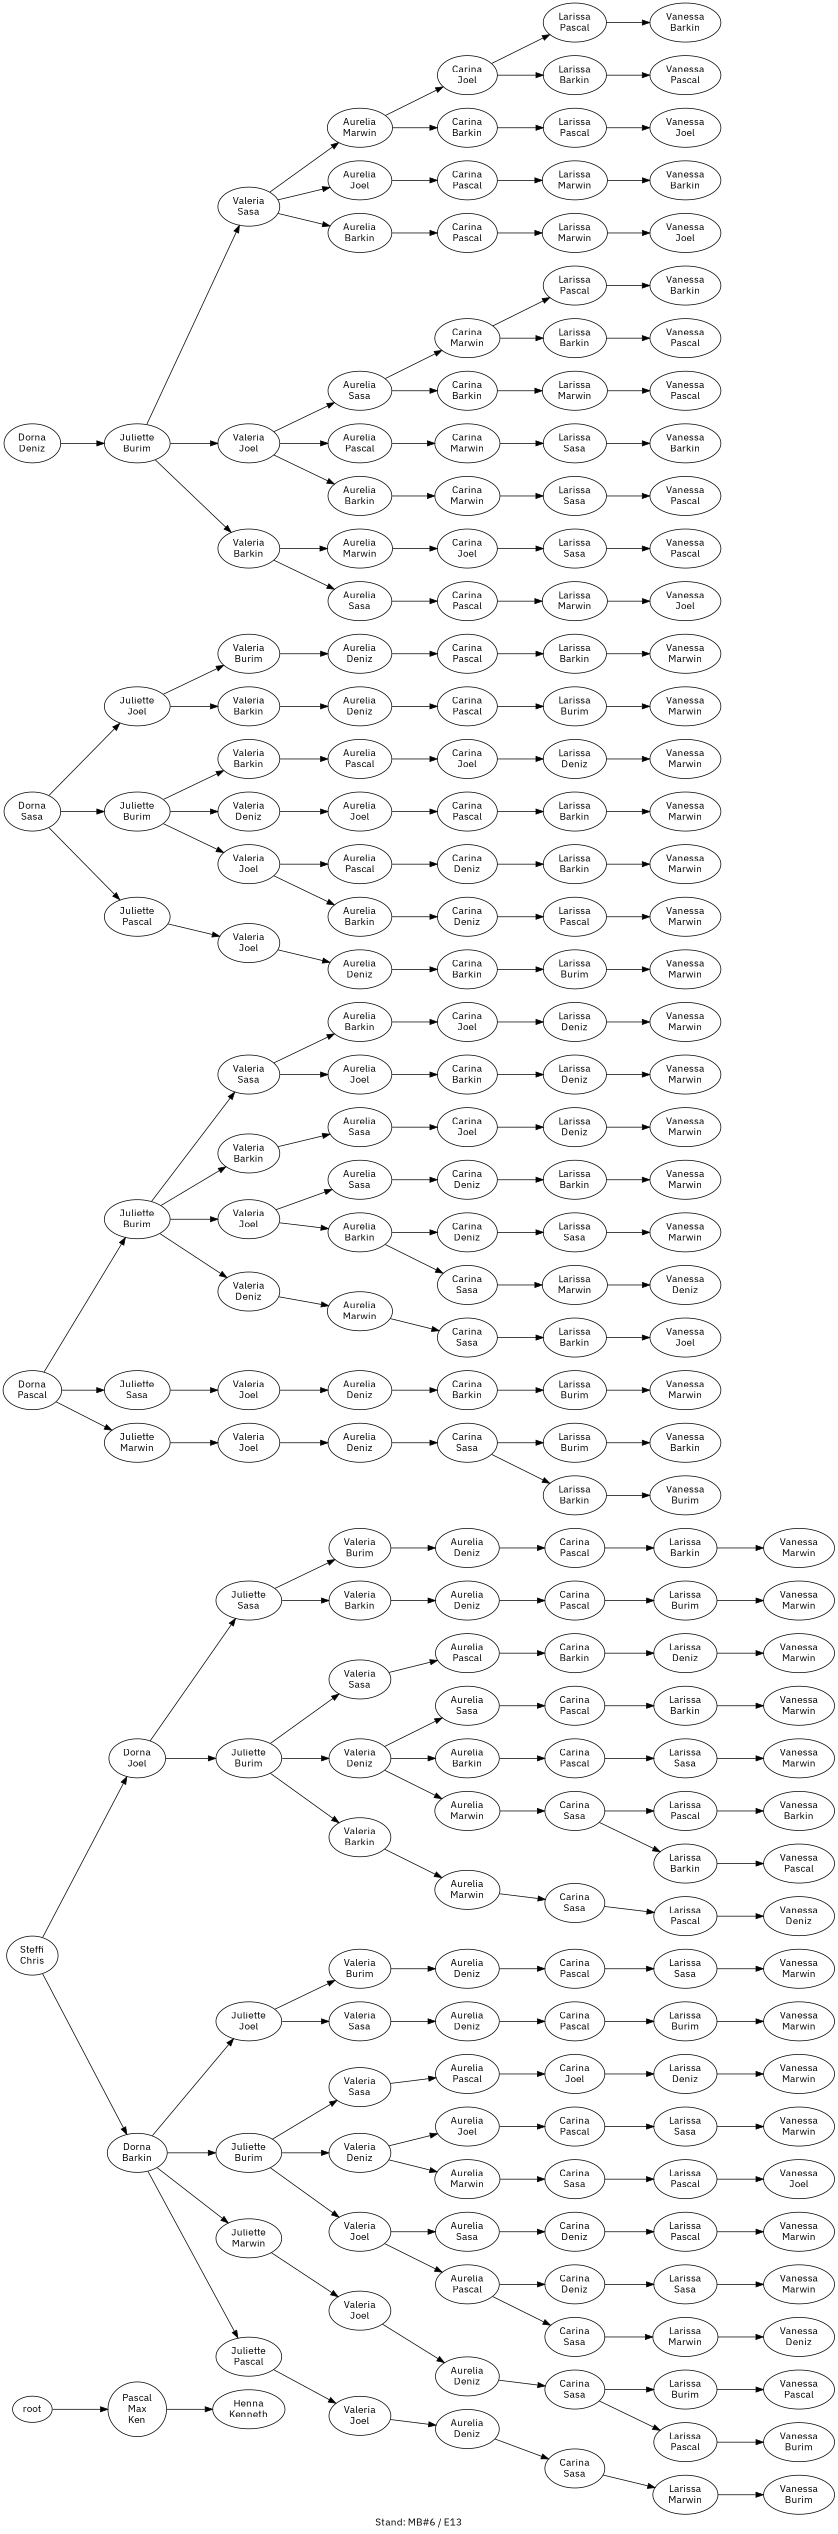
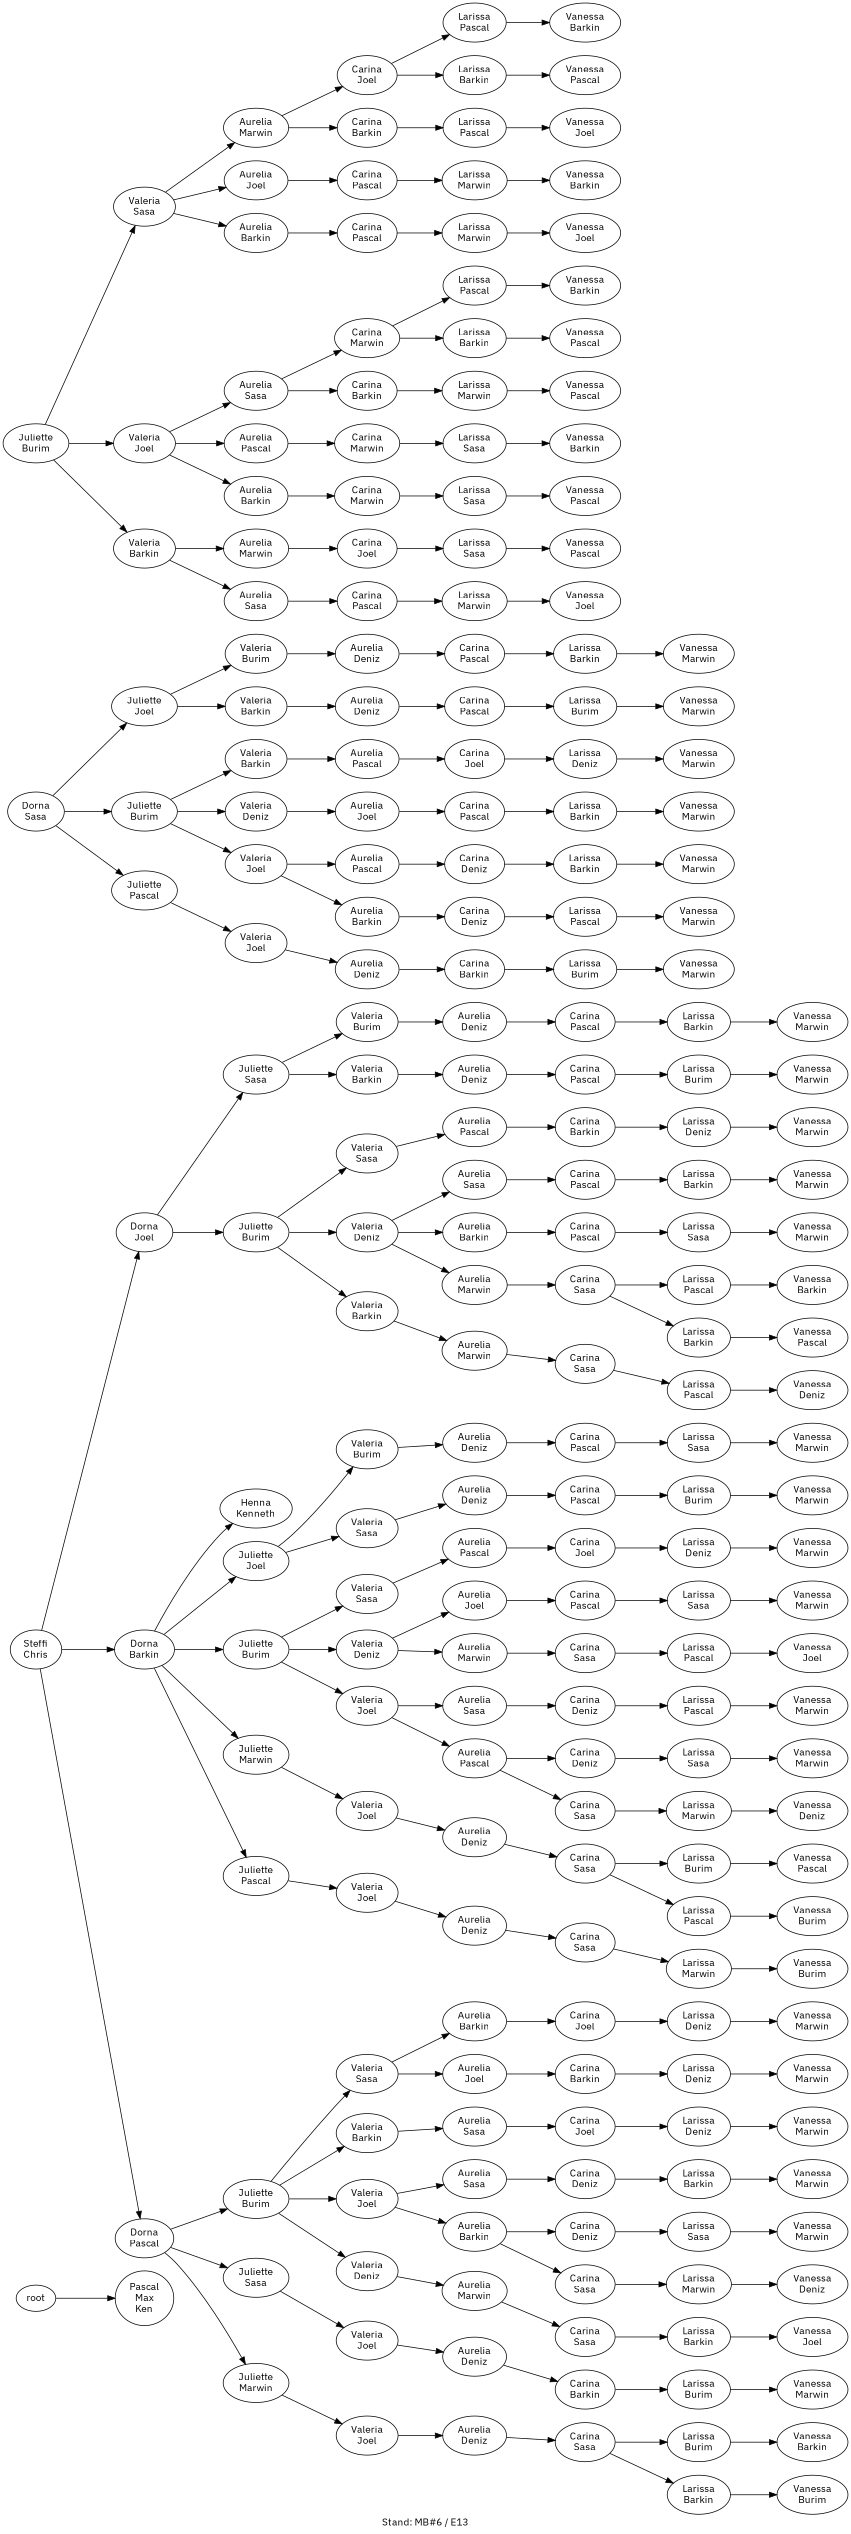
(32, 443) -> none
none -> (90, 1940)
(186, 2409) -> (187, 1577)
